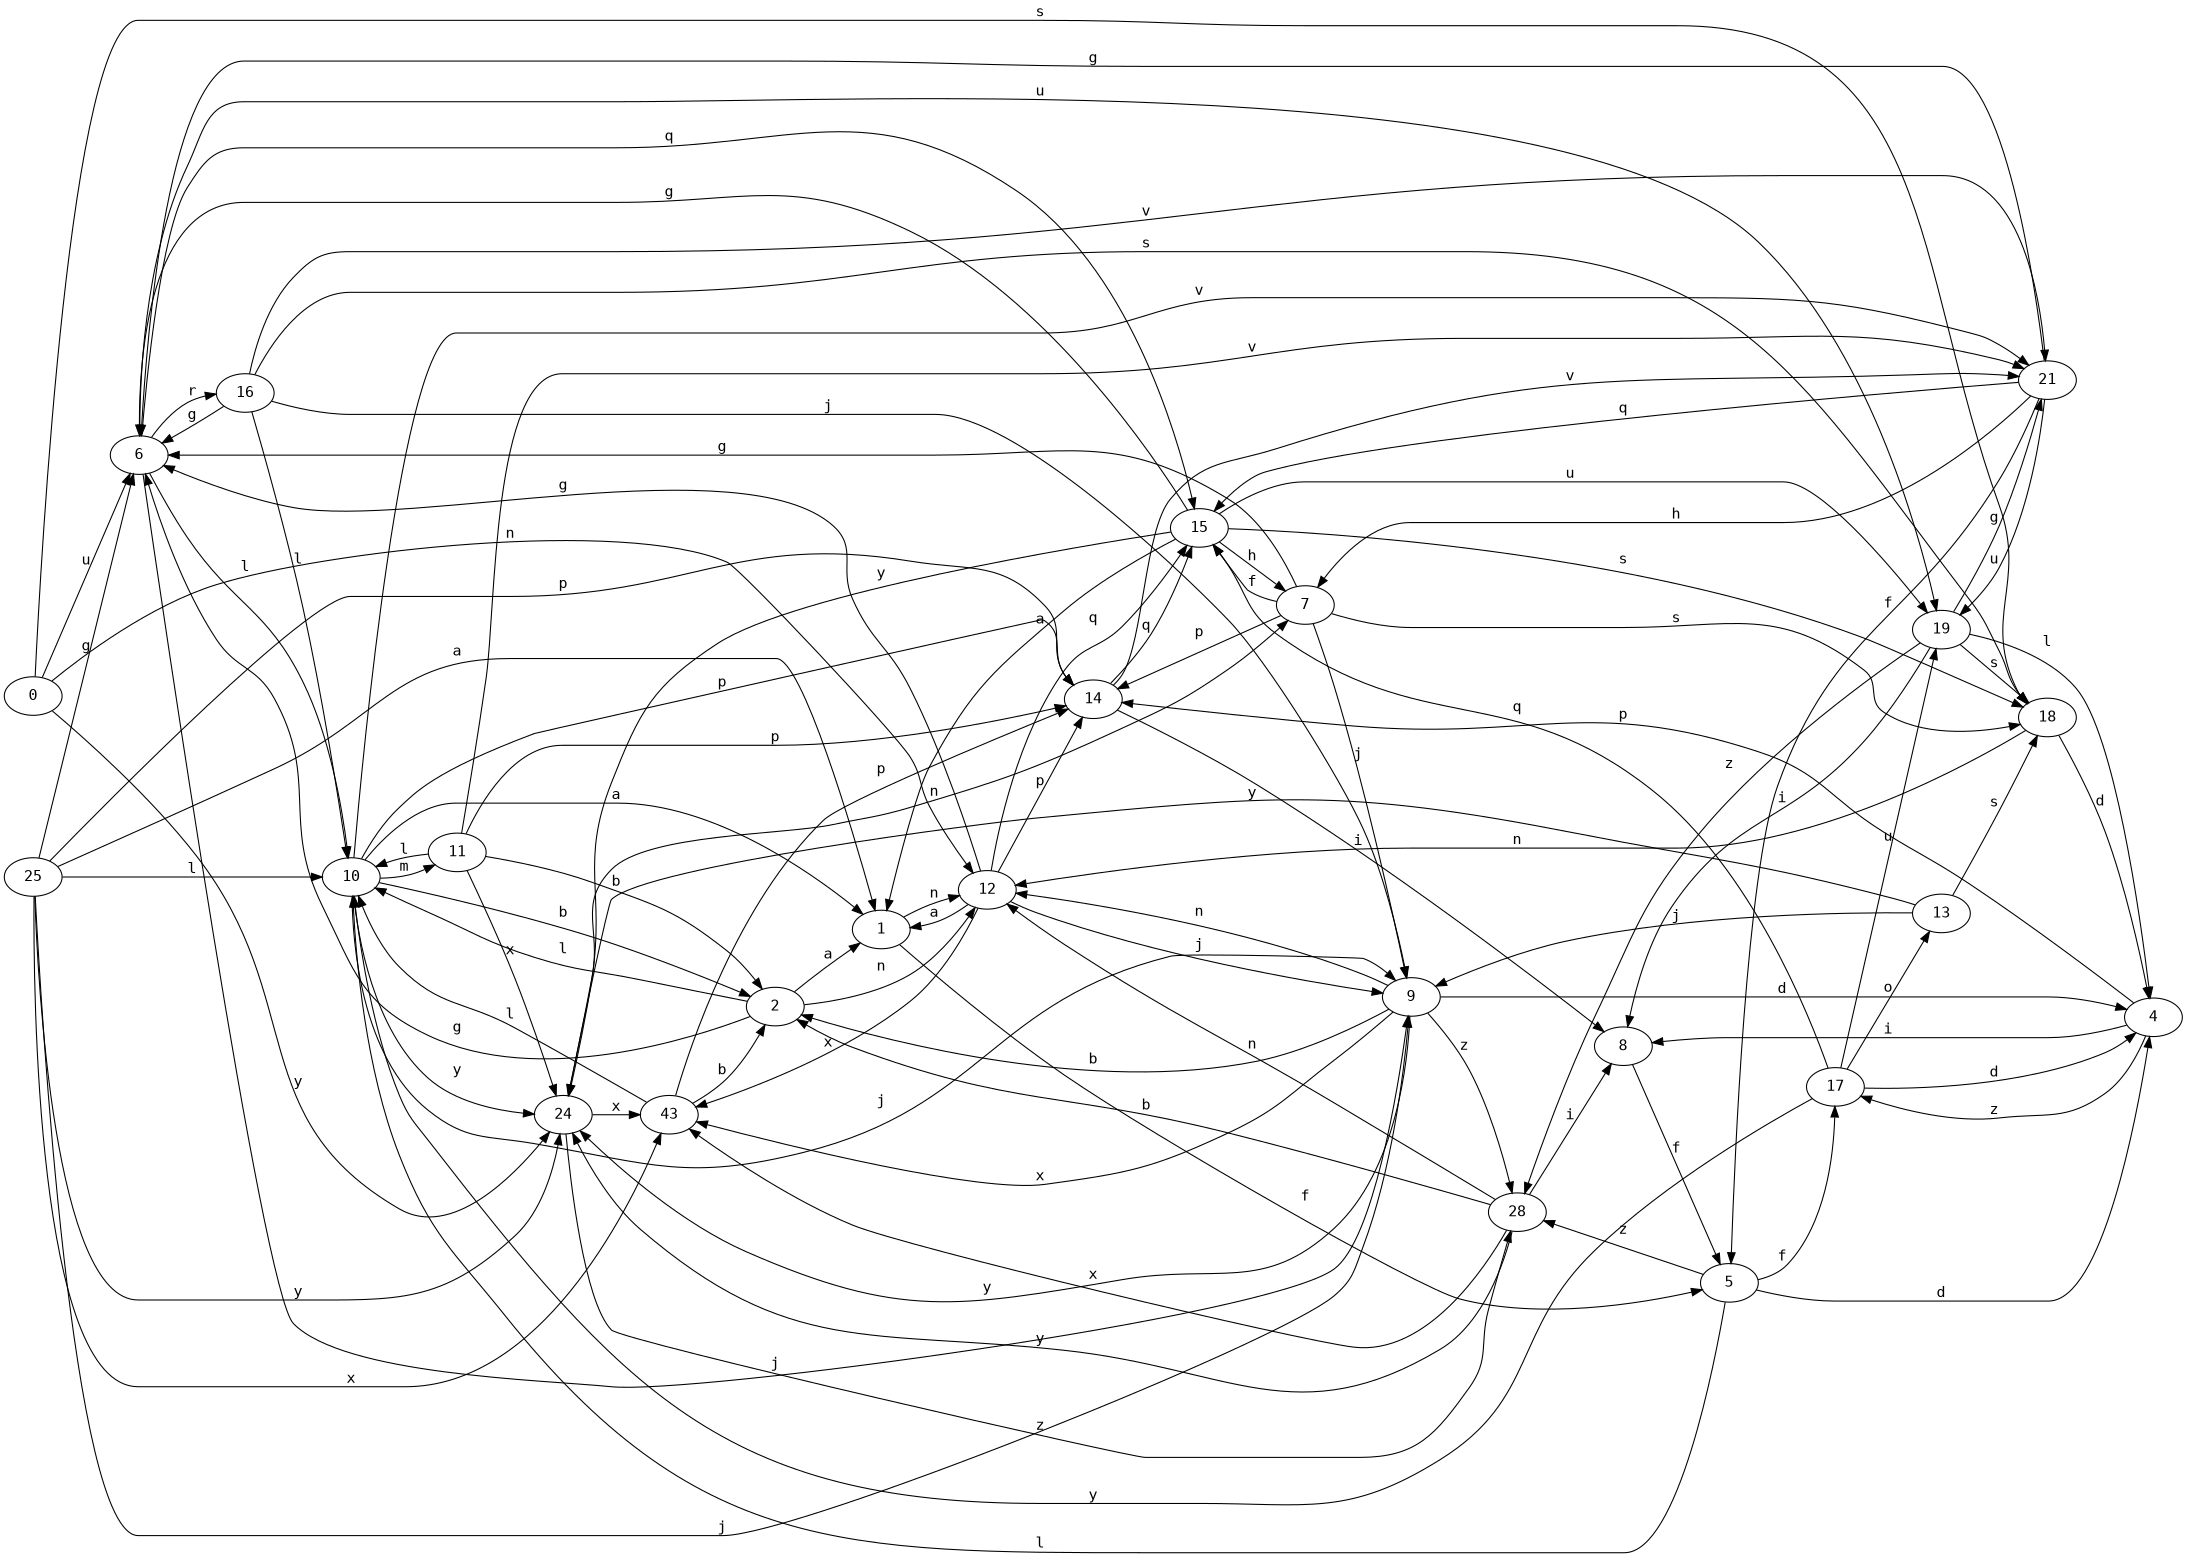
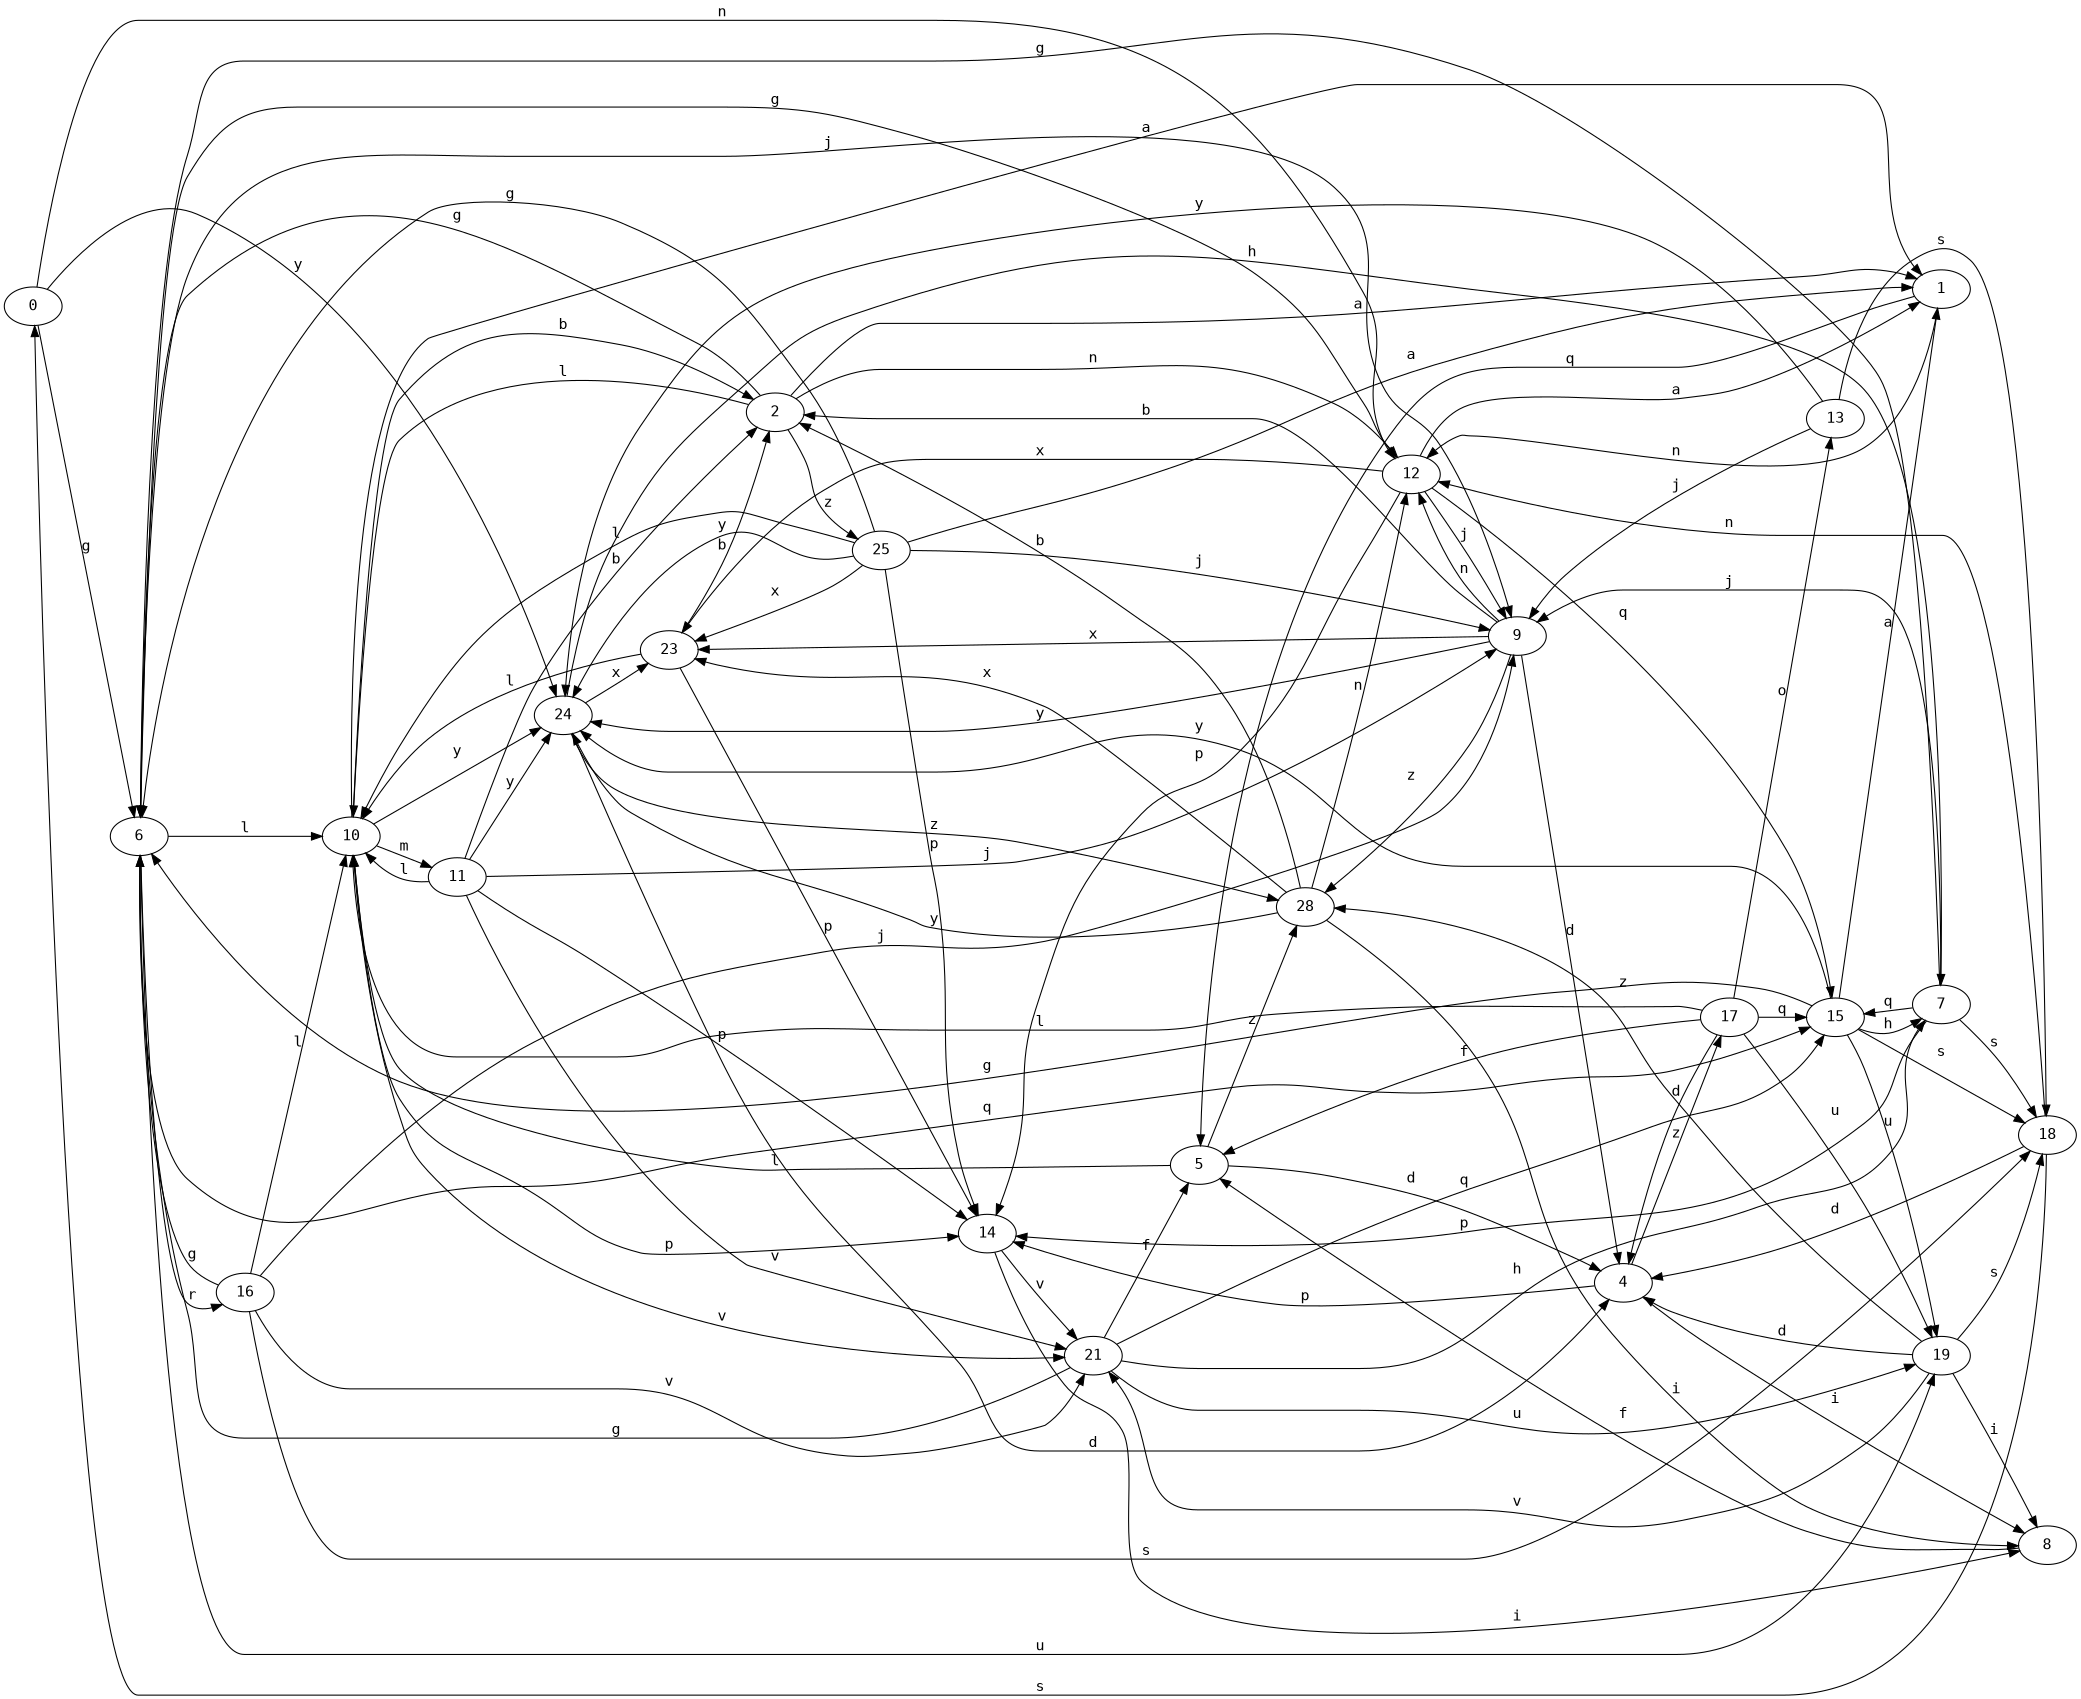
(985, 20) -> (606, 1695)
none -> (812, 486)
(1994, 518) -> (1517, 1502)
(86, 561) -> (86, 547)
(1252, 582) -> (1888, 1002)
(1157, 625) -> none
(2047, 642) -> (1782, 1332)
(934, 792) -> (1252, 252)
(510, 950) -> (510, 782)
(669, 1115) -> (669, 650)
(783, 1157) -> (1010, 862)
(1305, 1197) -> (1570, 359)
(1818, 1211) -> (1461, 1063)
none -> (931, 1332)
(1093, 1495) -> (1040, 1022)
